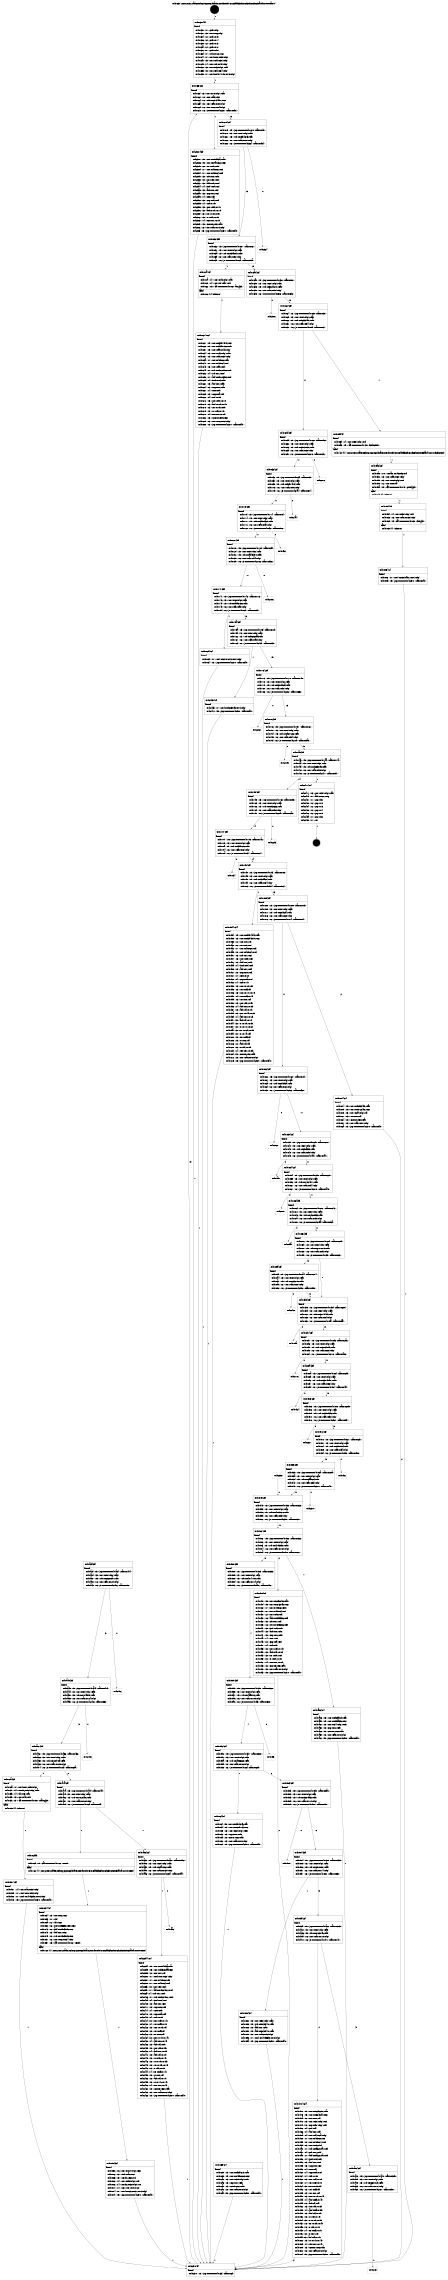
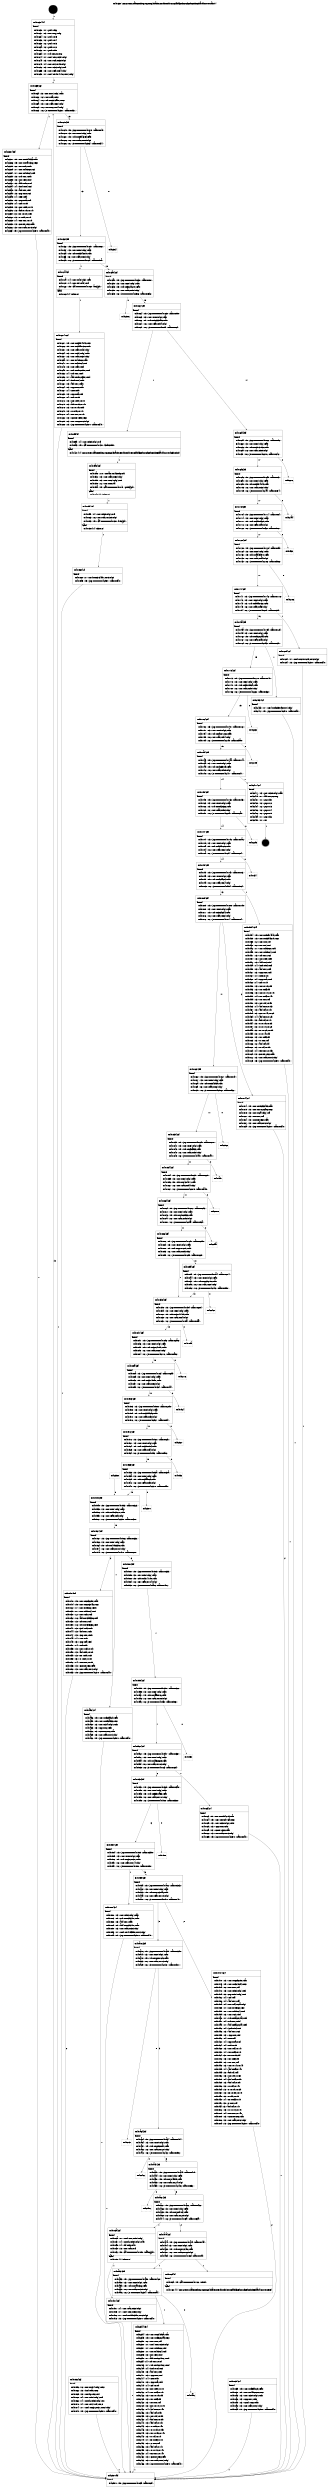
(92, 1930) -> none
none -> (158, 2048)
